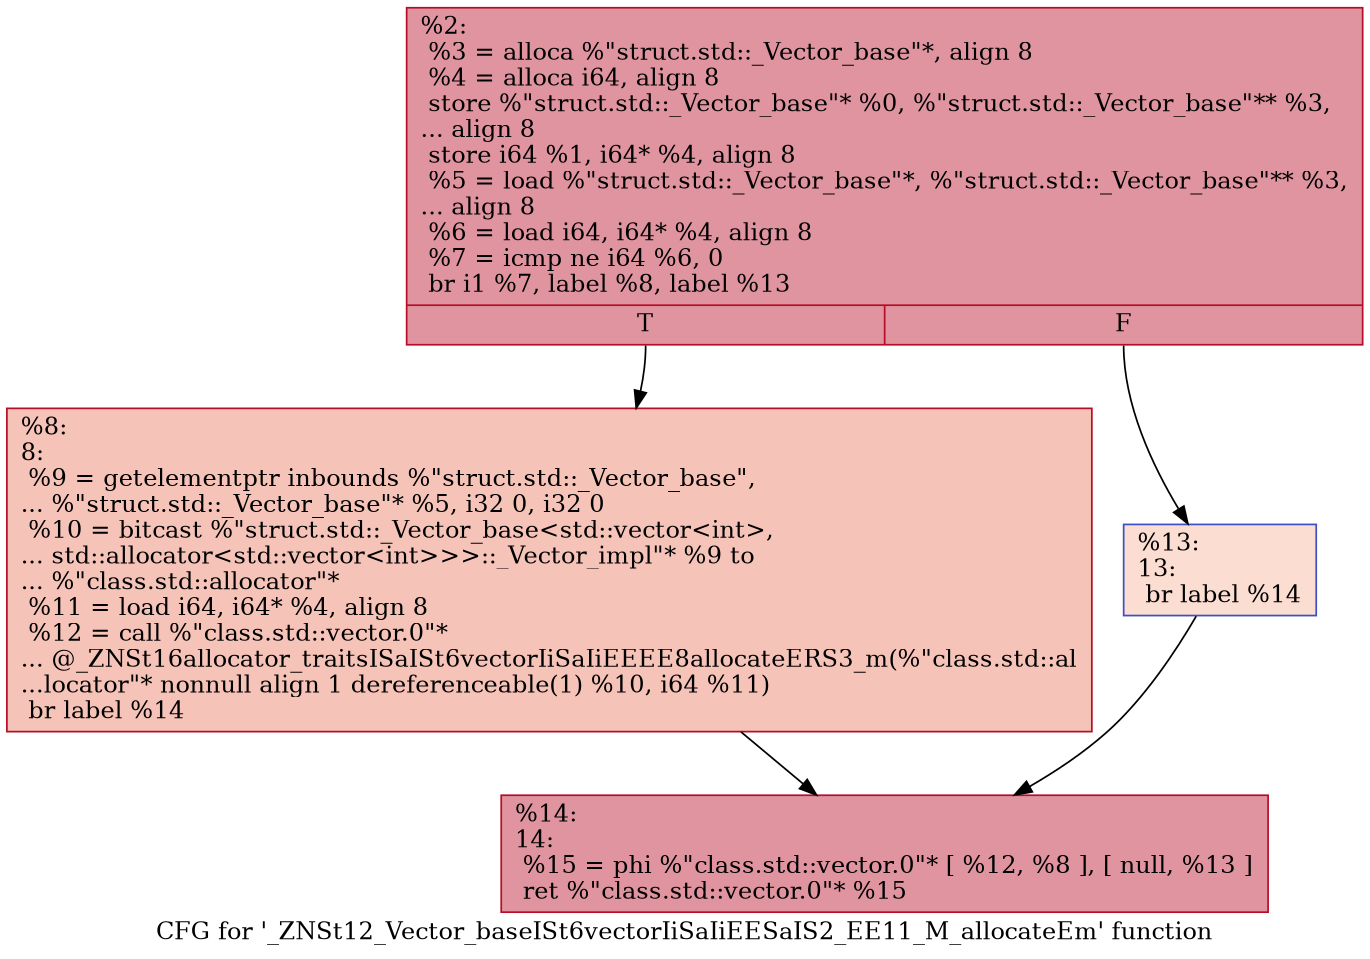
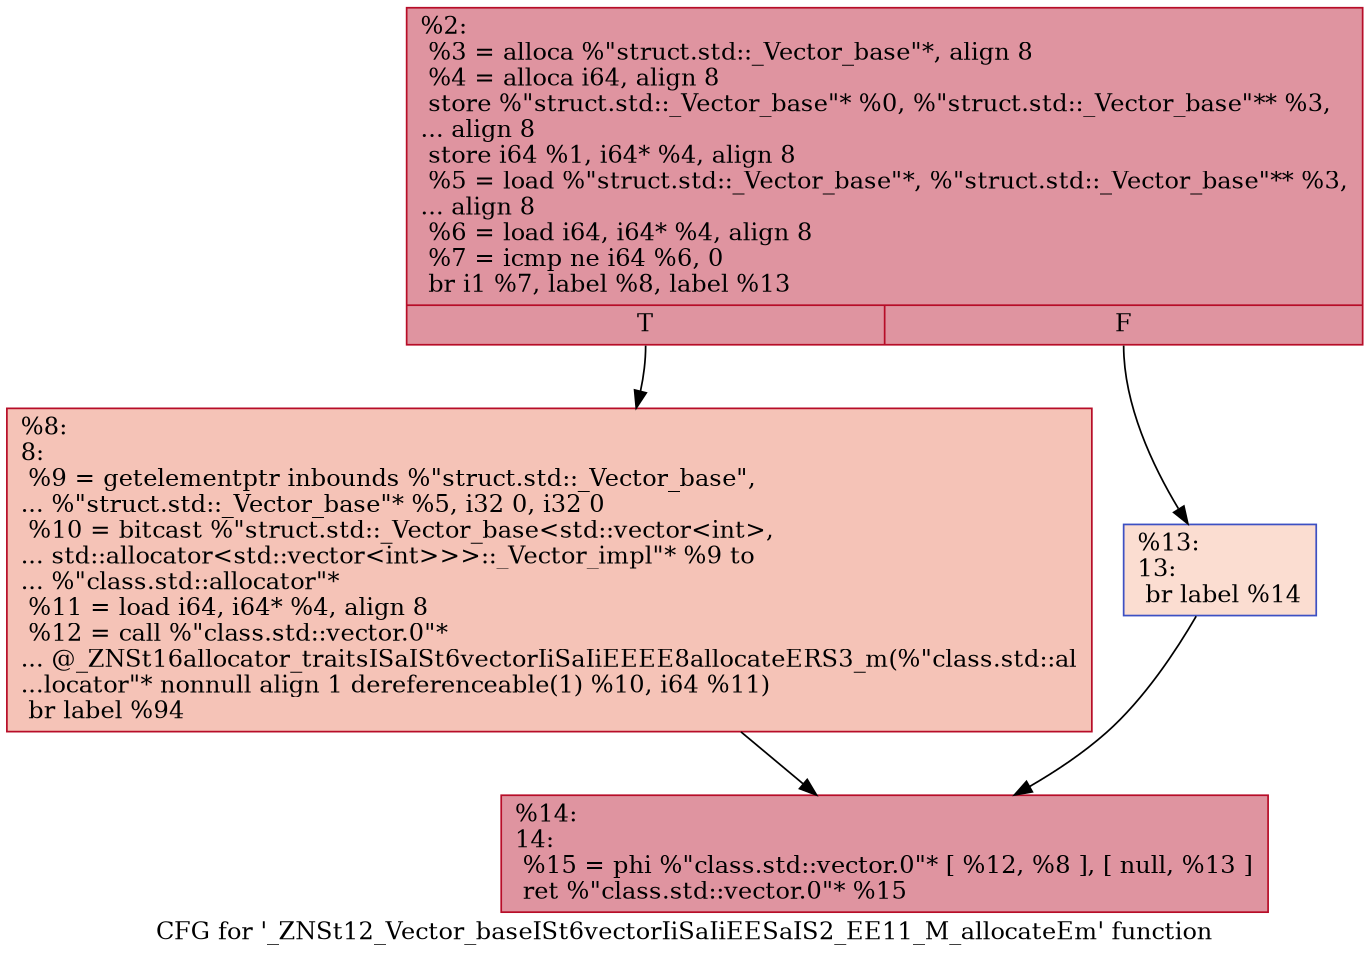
(103, 711) -> (103, 711)
